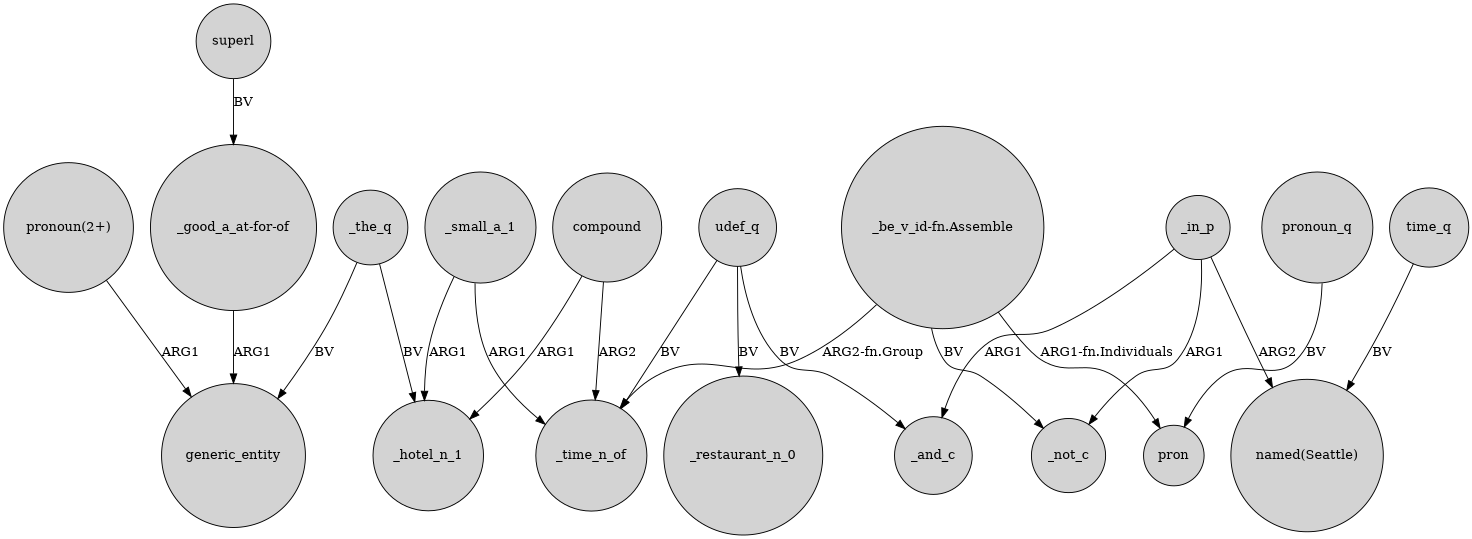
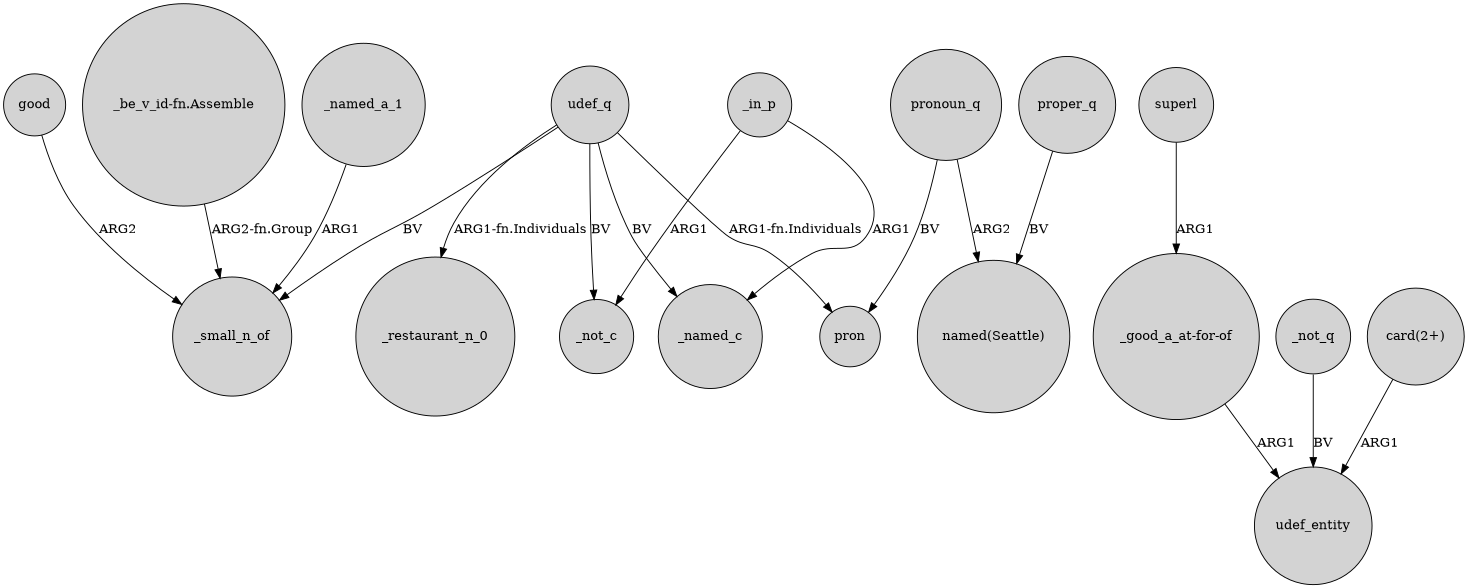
(243, 103) -> (1195, 230)
(69, 228) -> (1416, 337)
(370, 228) -> (1313, 337)
(480, 228) -> (364, 105)
(607, 228) -> (35, 105)
(1429, 228) -> (1067, 105)
(1239, 318) -> (967, 206)
(748, 352) -> (521, 230)
(1076, 368) -> (717, 227)
(979, 375) -> (590, 217)
(233, 456) -> (1313, 526)
(428, 456) -> none
(591, 456) -> (232, 337)
(933, 456) -> (710, 337)
